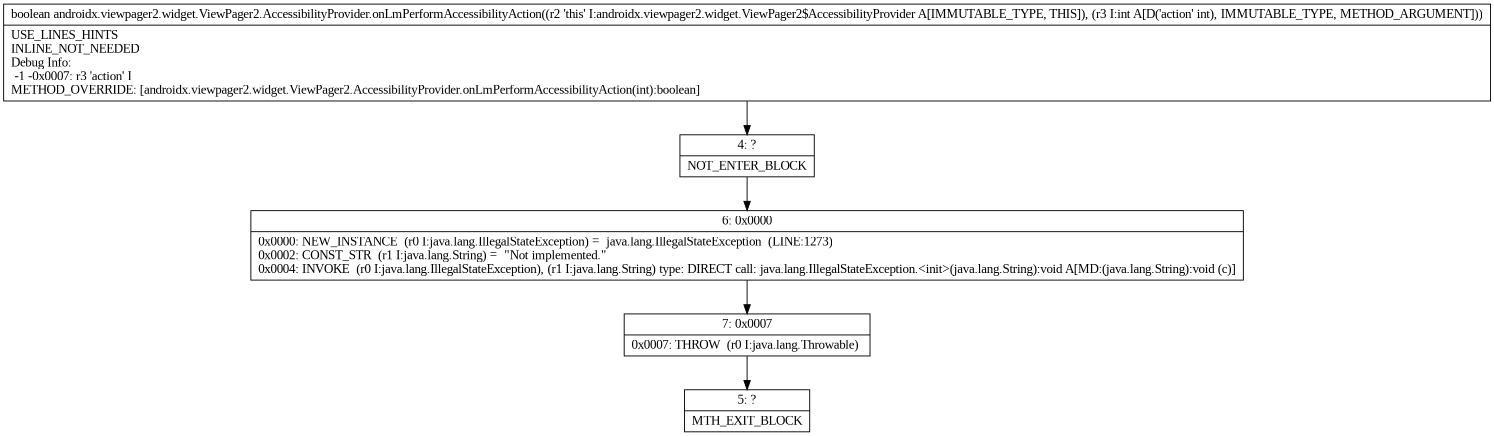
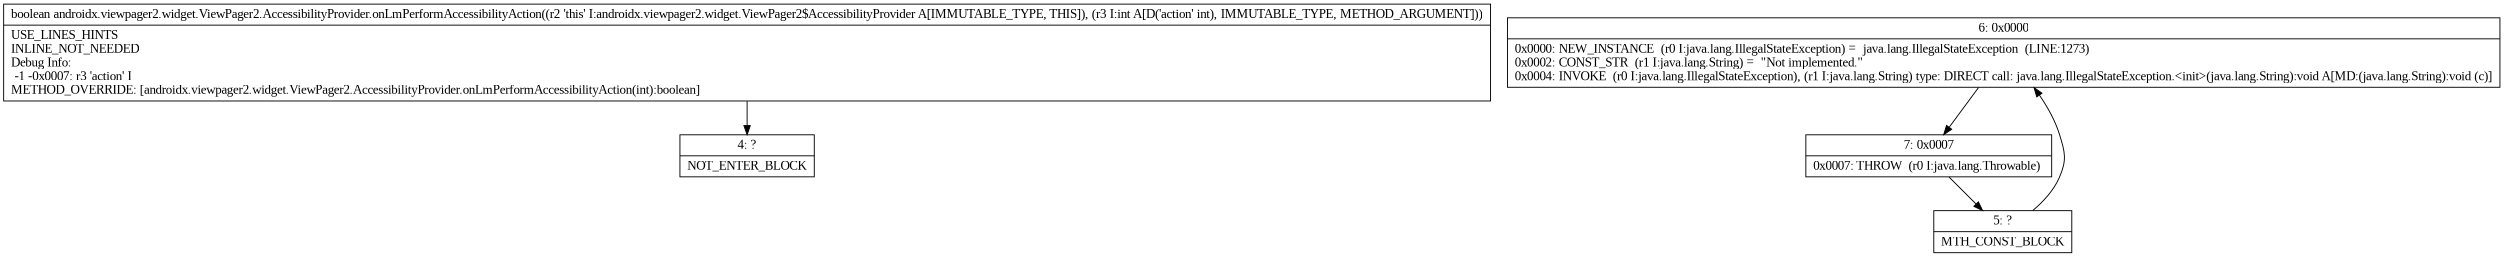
(747, 189) -> (2064, 155)
(747, 421) -> (2003, 242)
